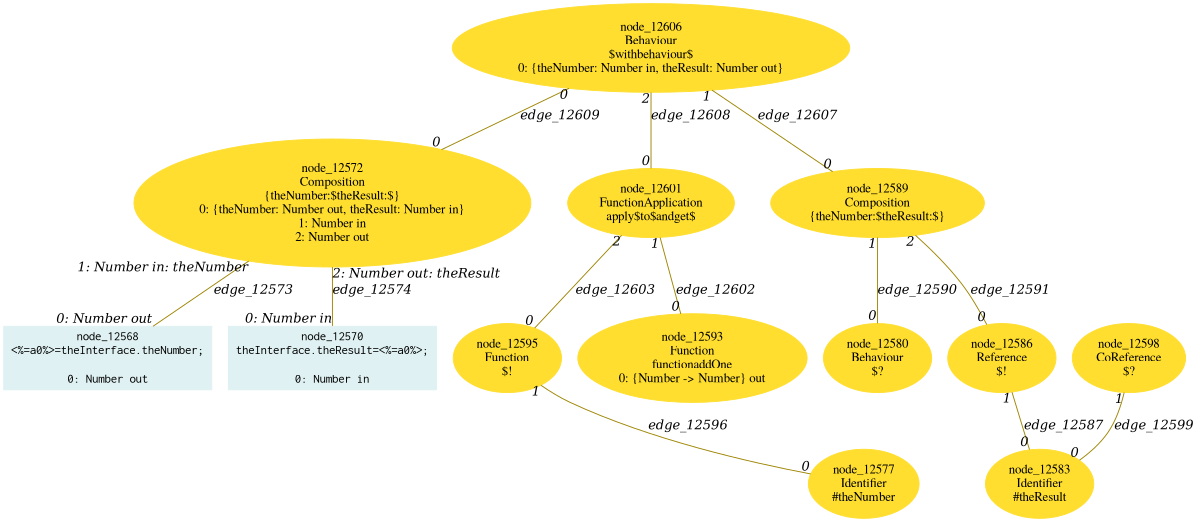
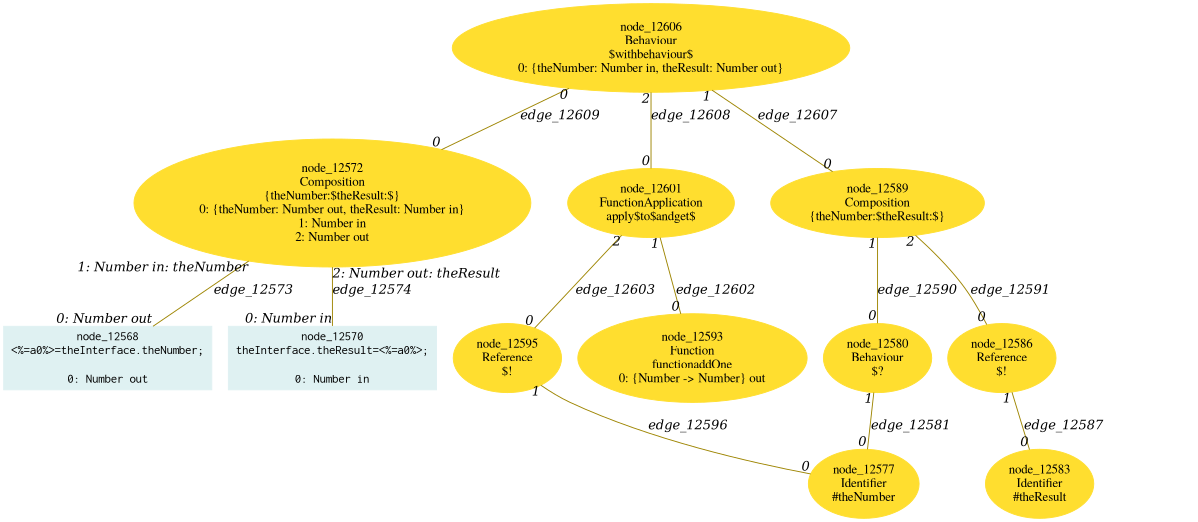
(507, 358) -> (507, 358)
(1129, 358) -> none
none -> (871, 421)
